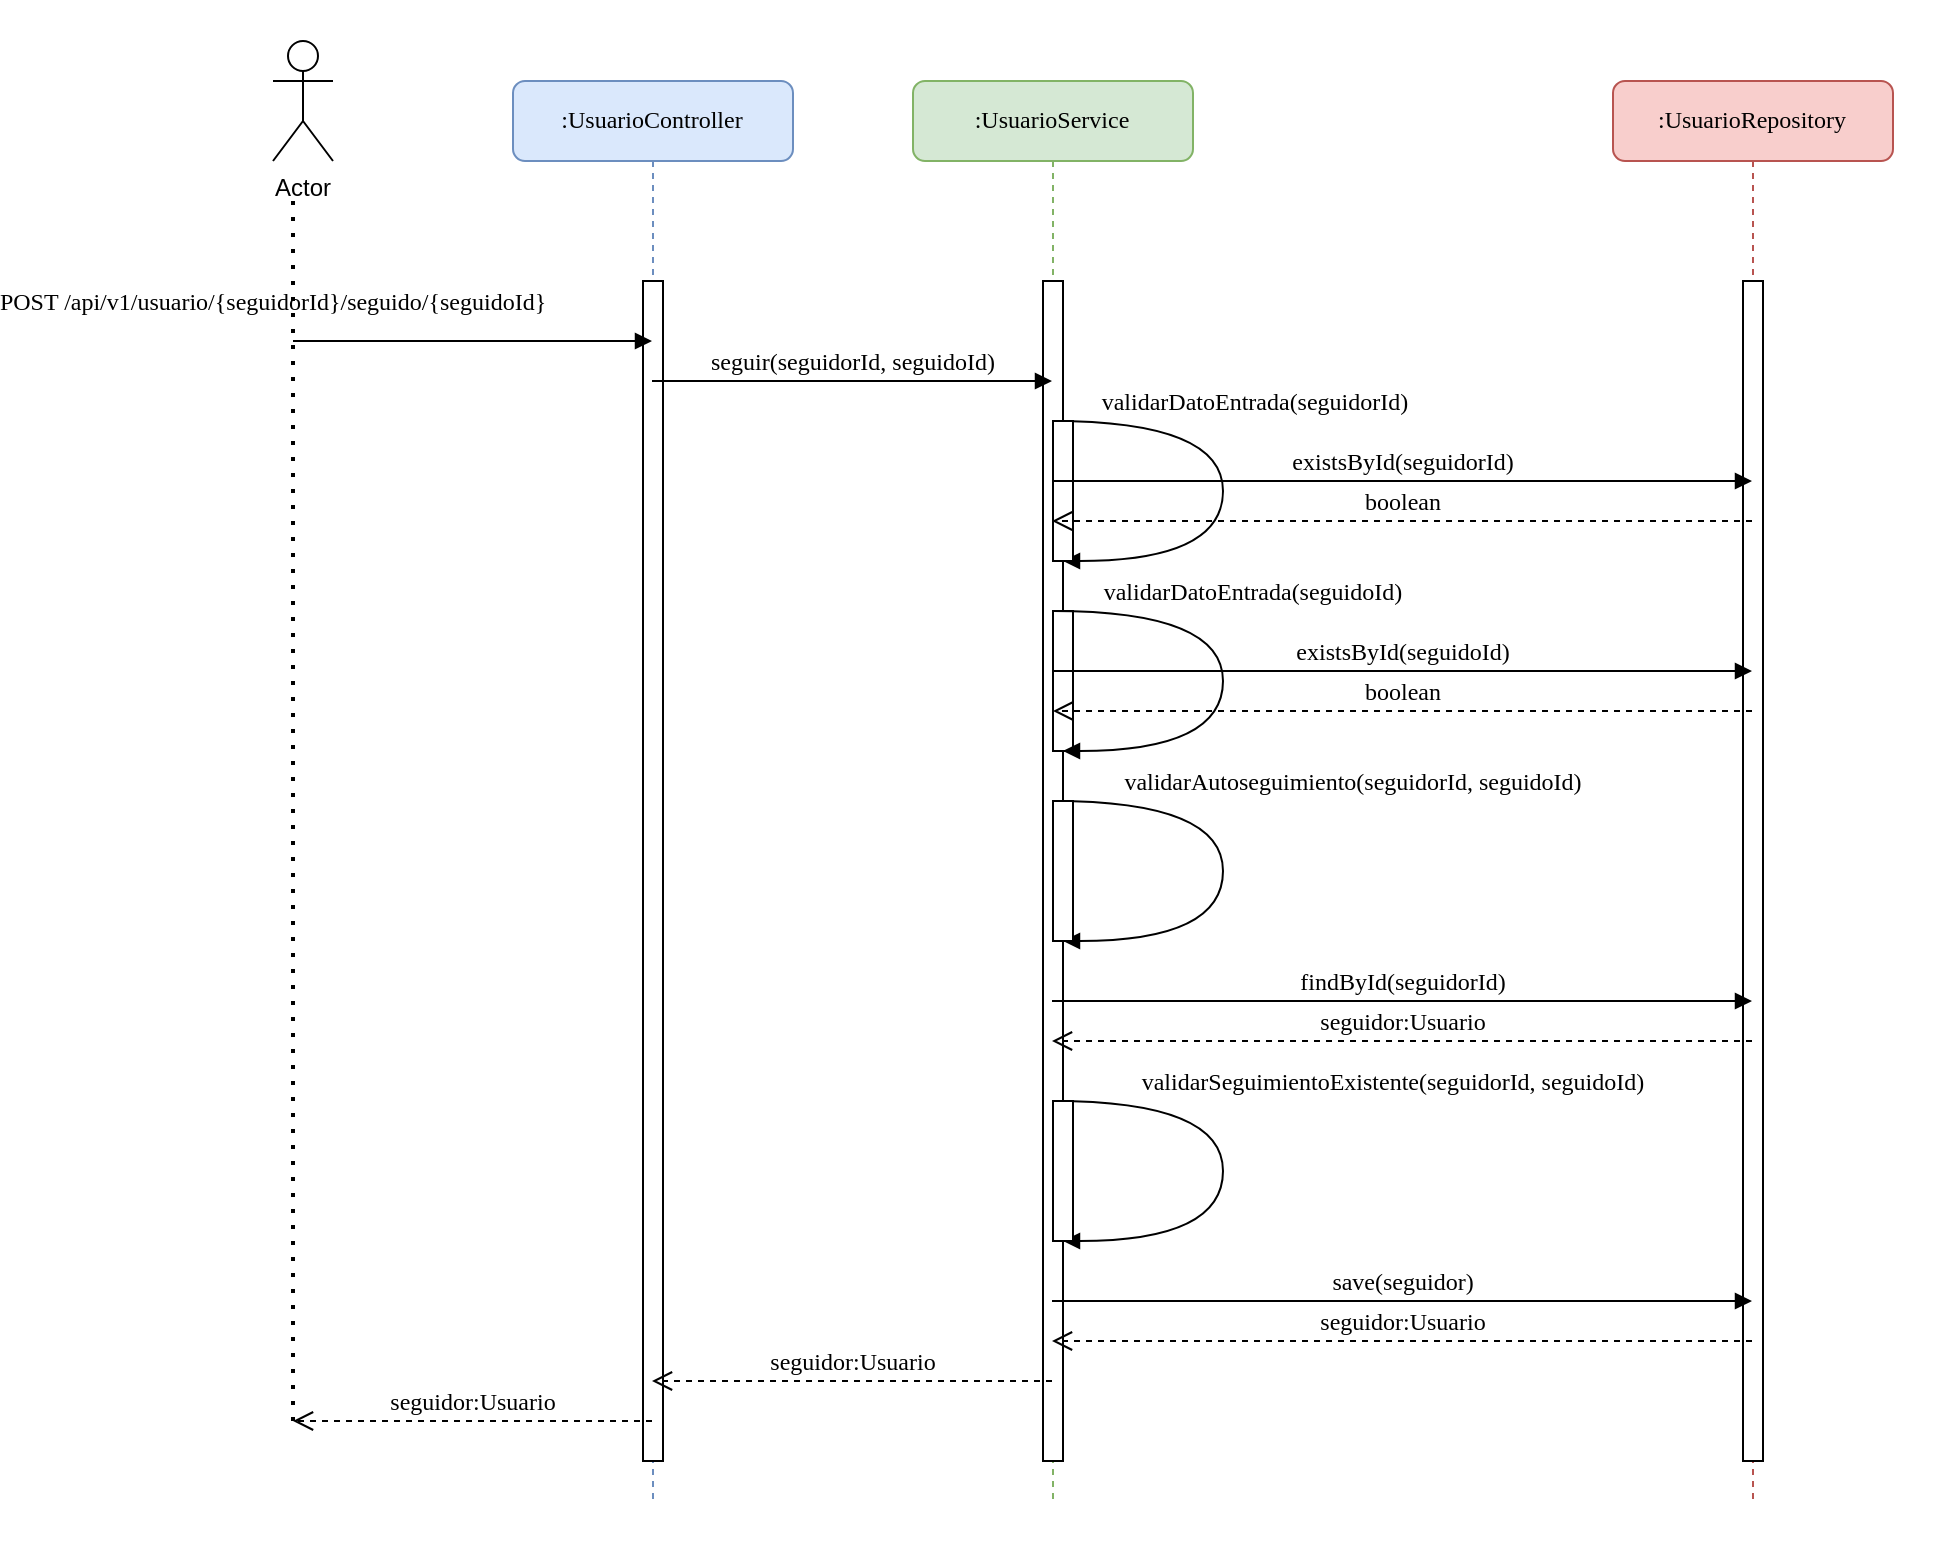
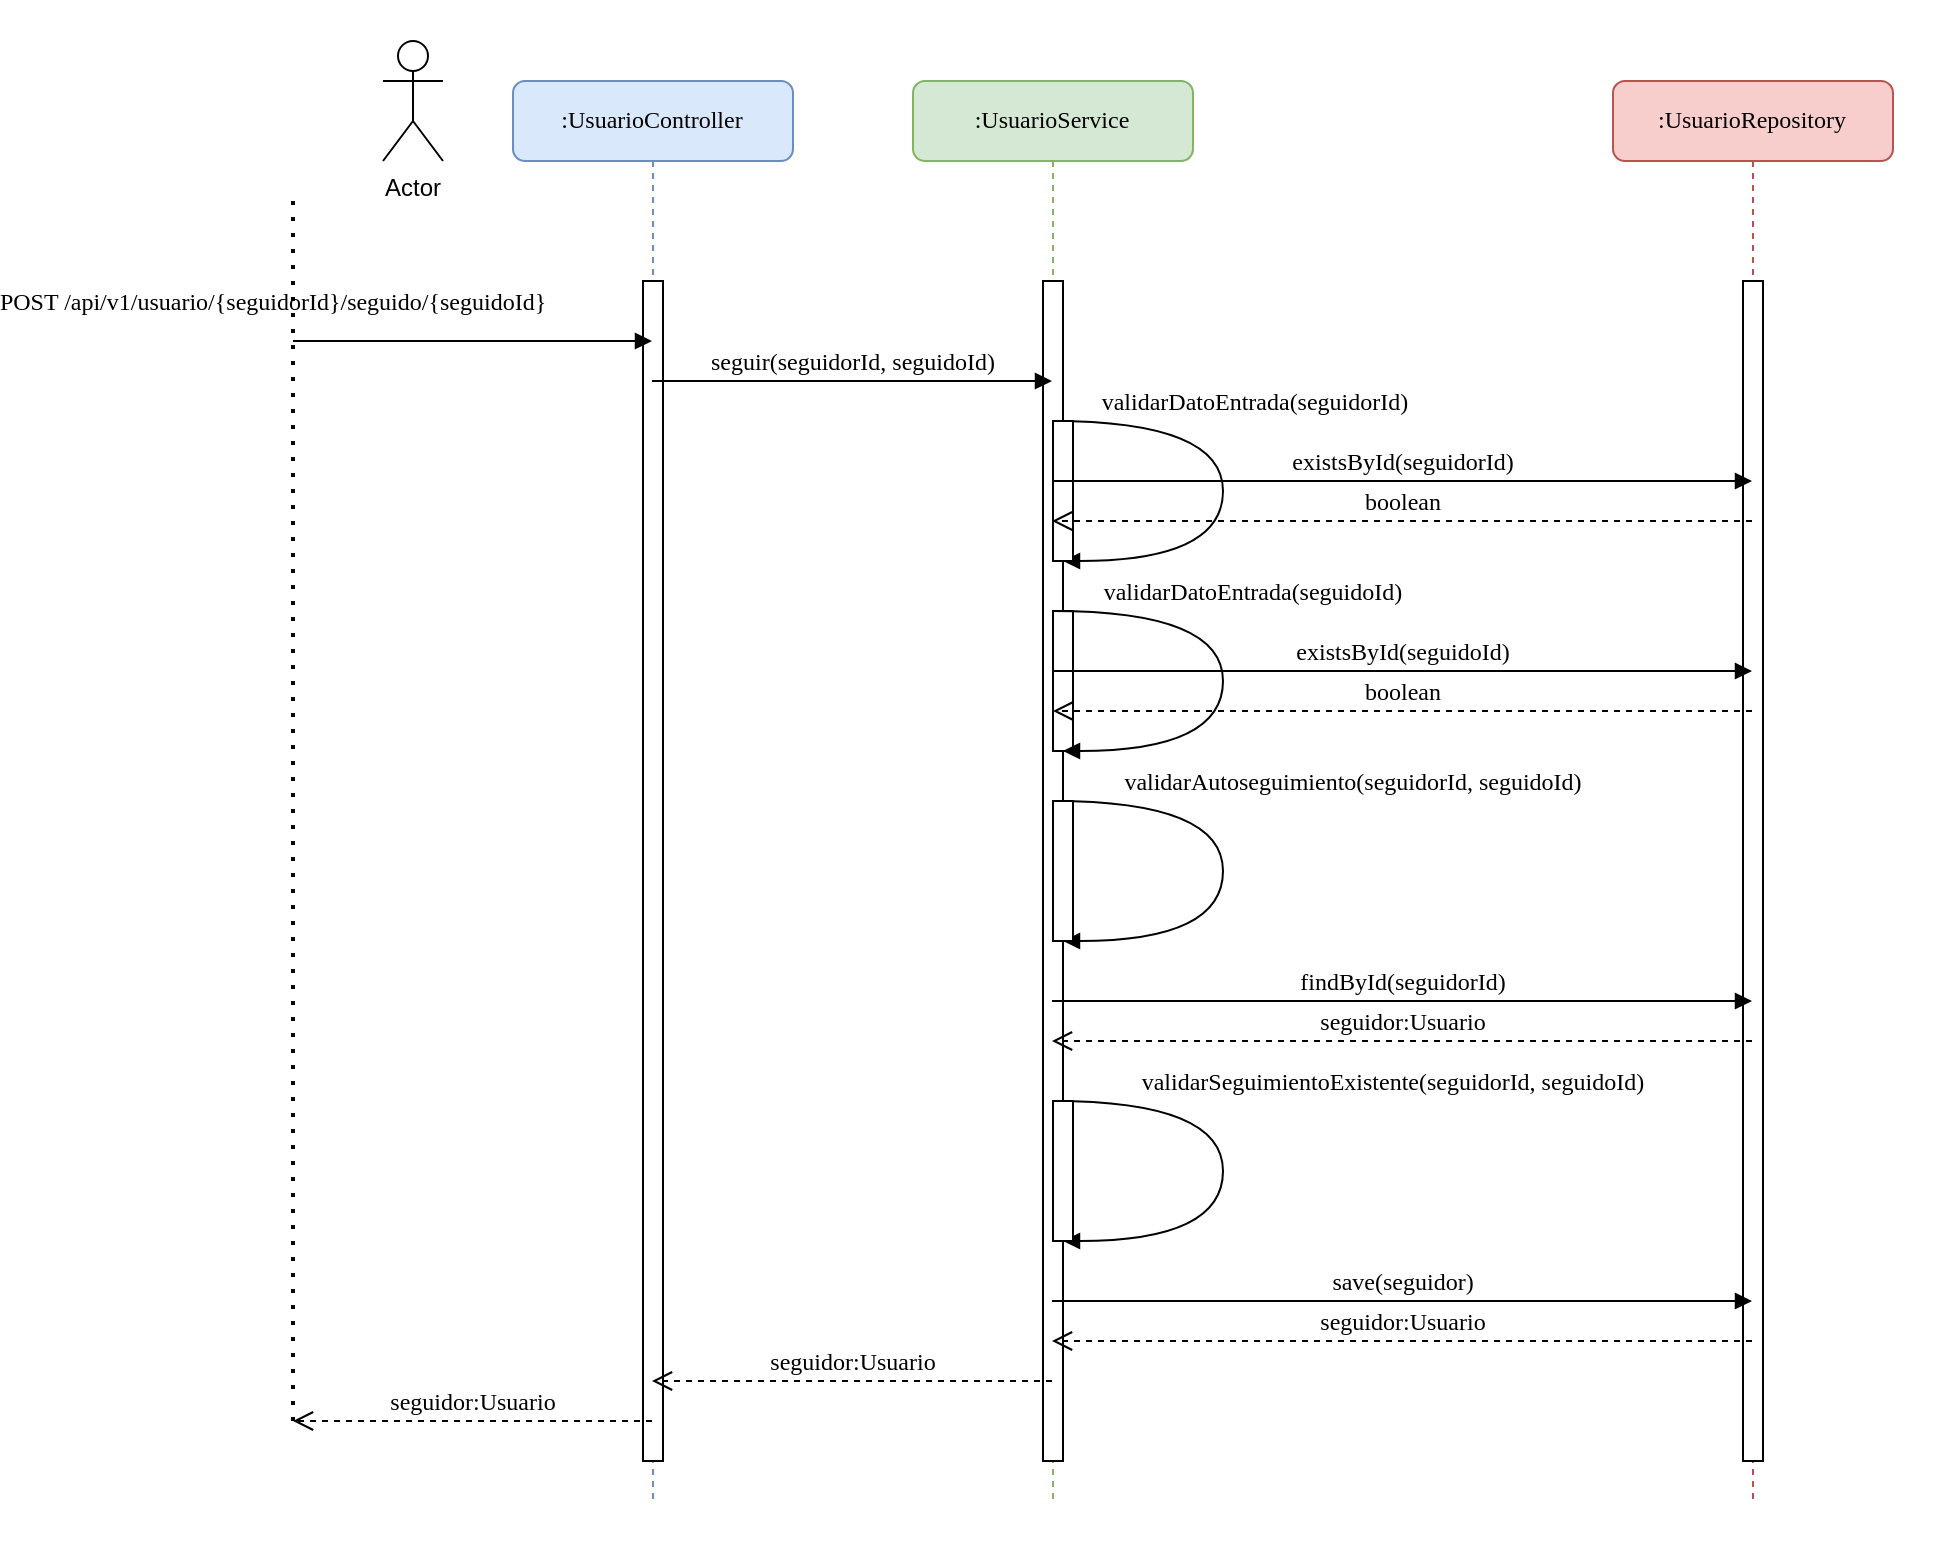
(303, 101) -> (413, 101)
